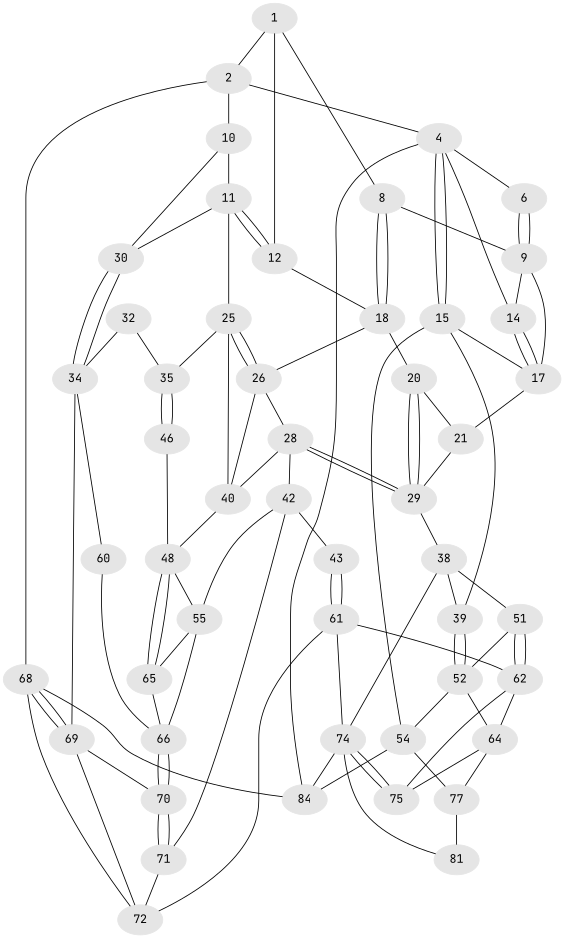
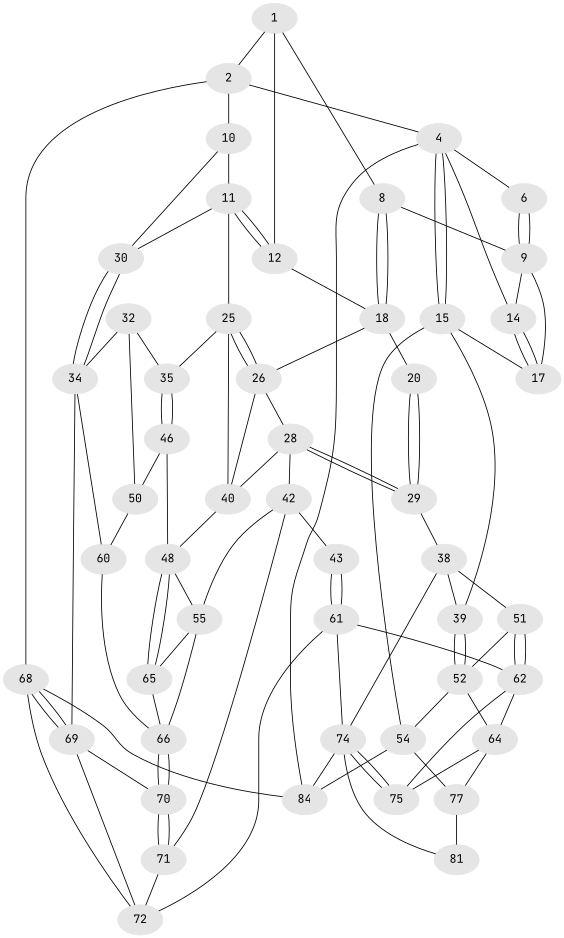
(461, 439) -> none
none -> (135, 499)
